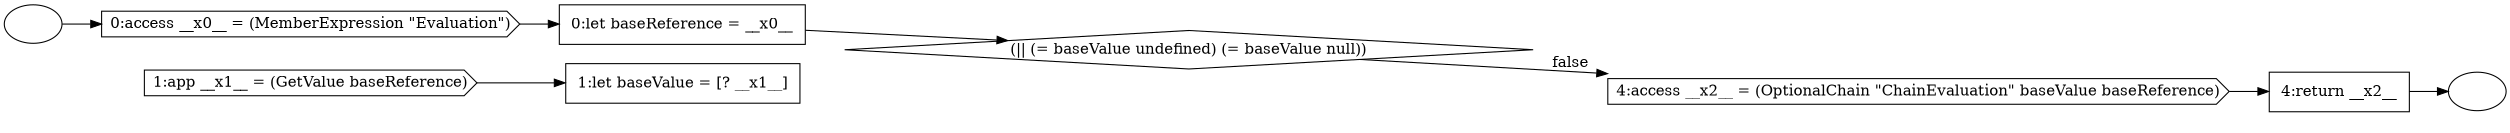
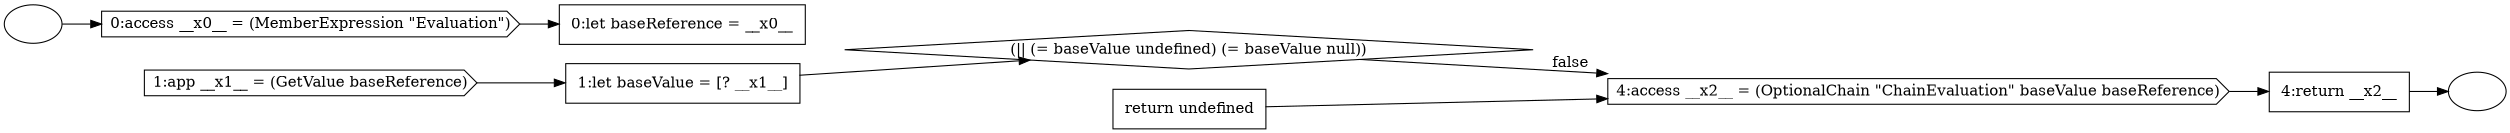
(901, 35) -> (909, 68)
none -> (1189, 109)
